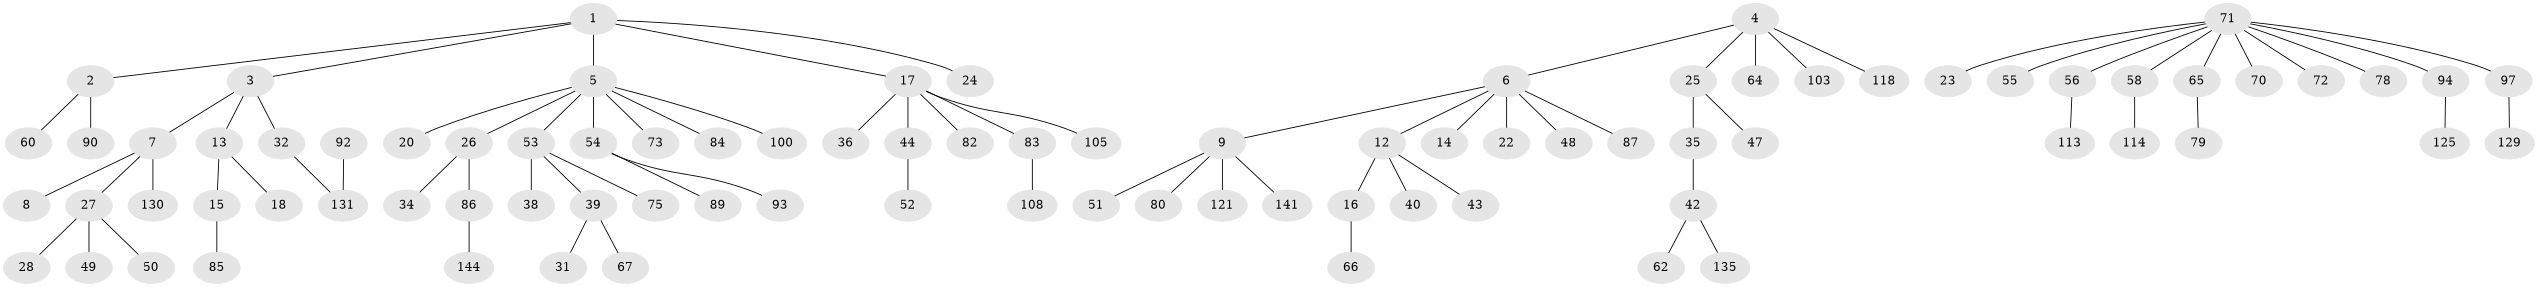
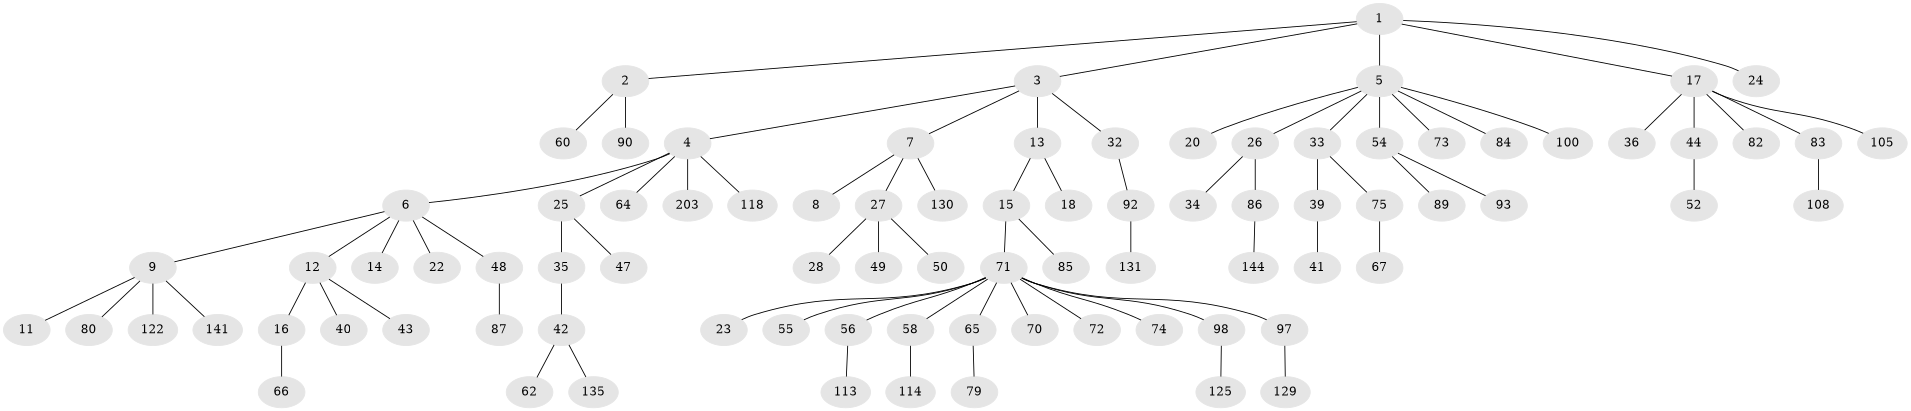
(1819, 81) -> (688, 206)
(2383, 81) -> (1159, 330)
(2446, 81) -> (1222, 330)
none -> (862, 112)
(1569, 112) -> (499, 299)
(531, 143) -> (1317, 143)
(312, 175) -> (1123, 175)
(531, 206) -> none
(1096, 206) -> (27, 330)
(1222, 206) -> (153, 330)
(609, 237) -> (1380, 237)
none -> (1005, 237)
(563, 268) -> (1317, 268)
